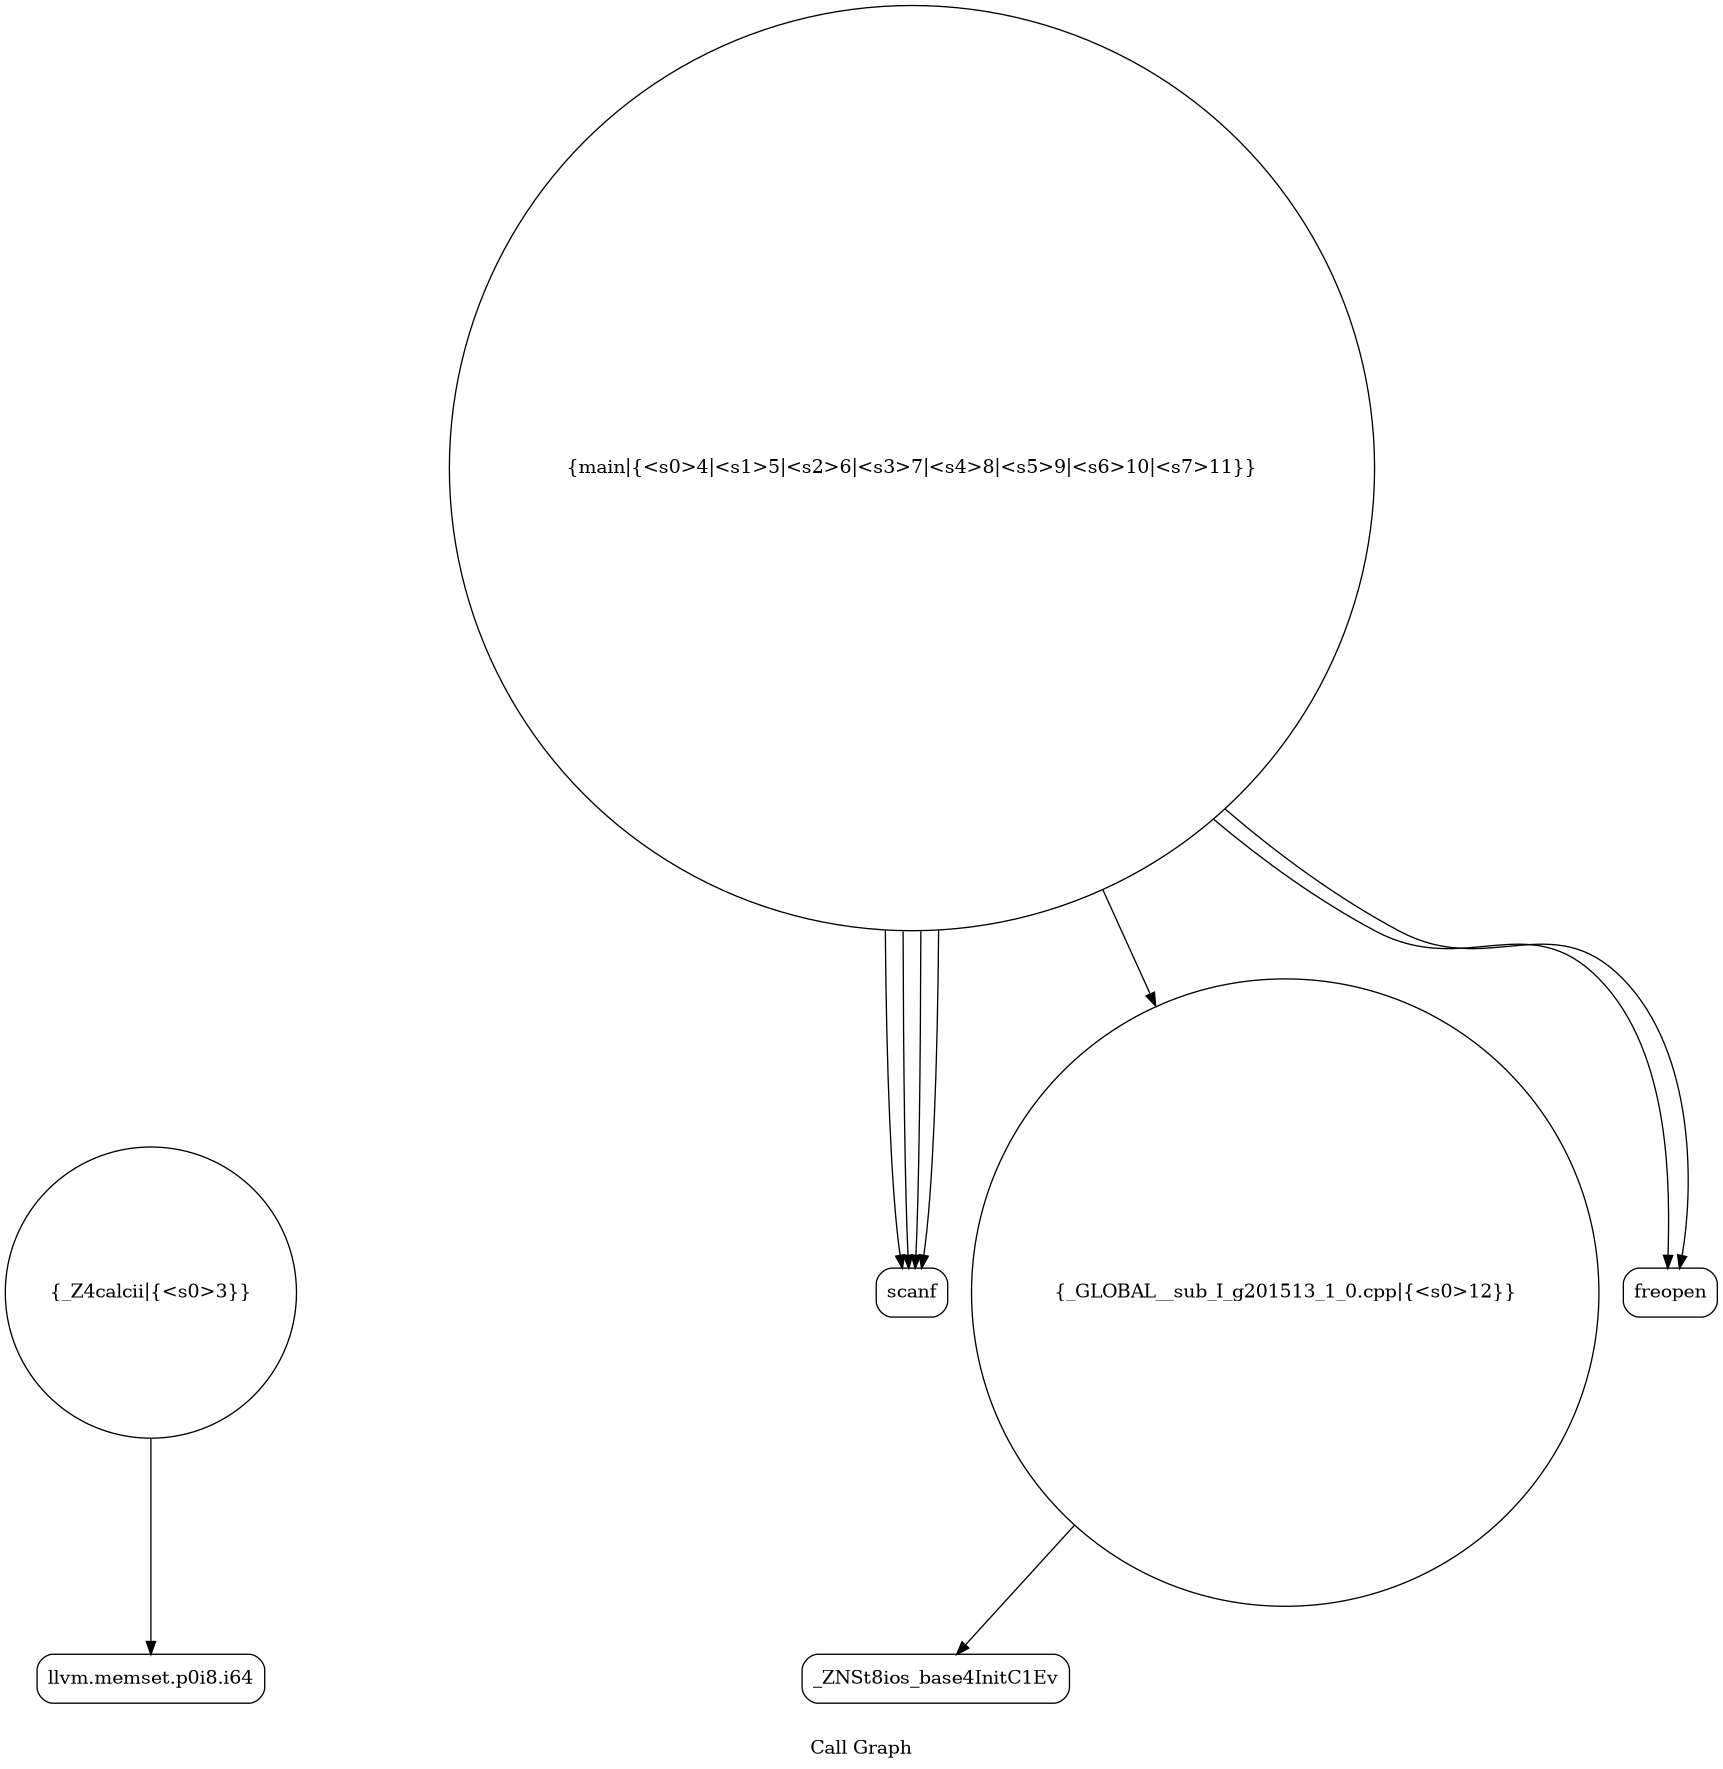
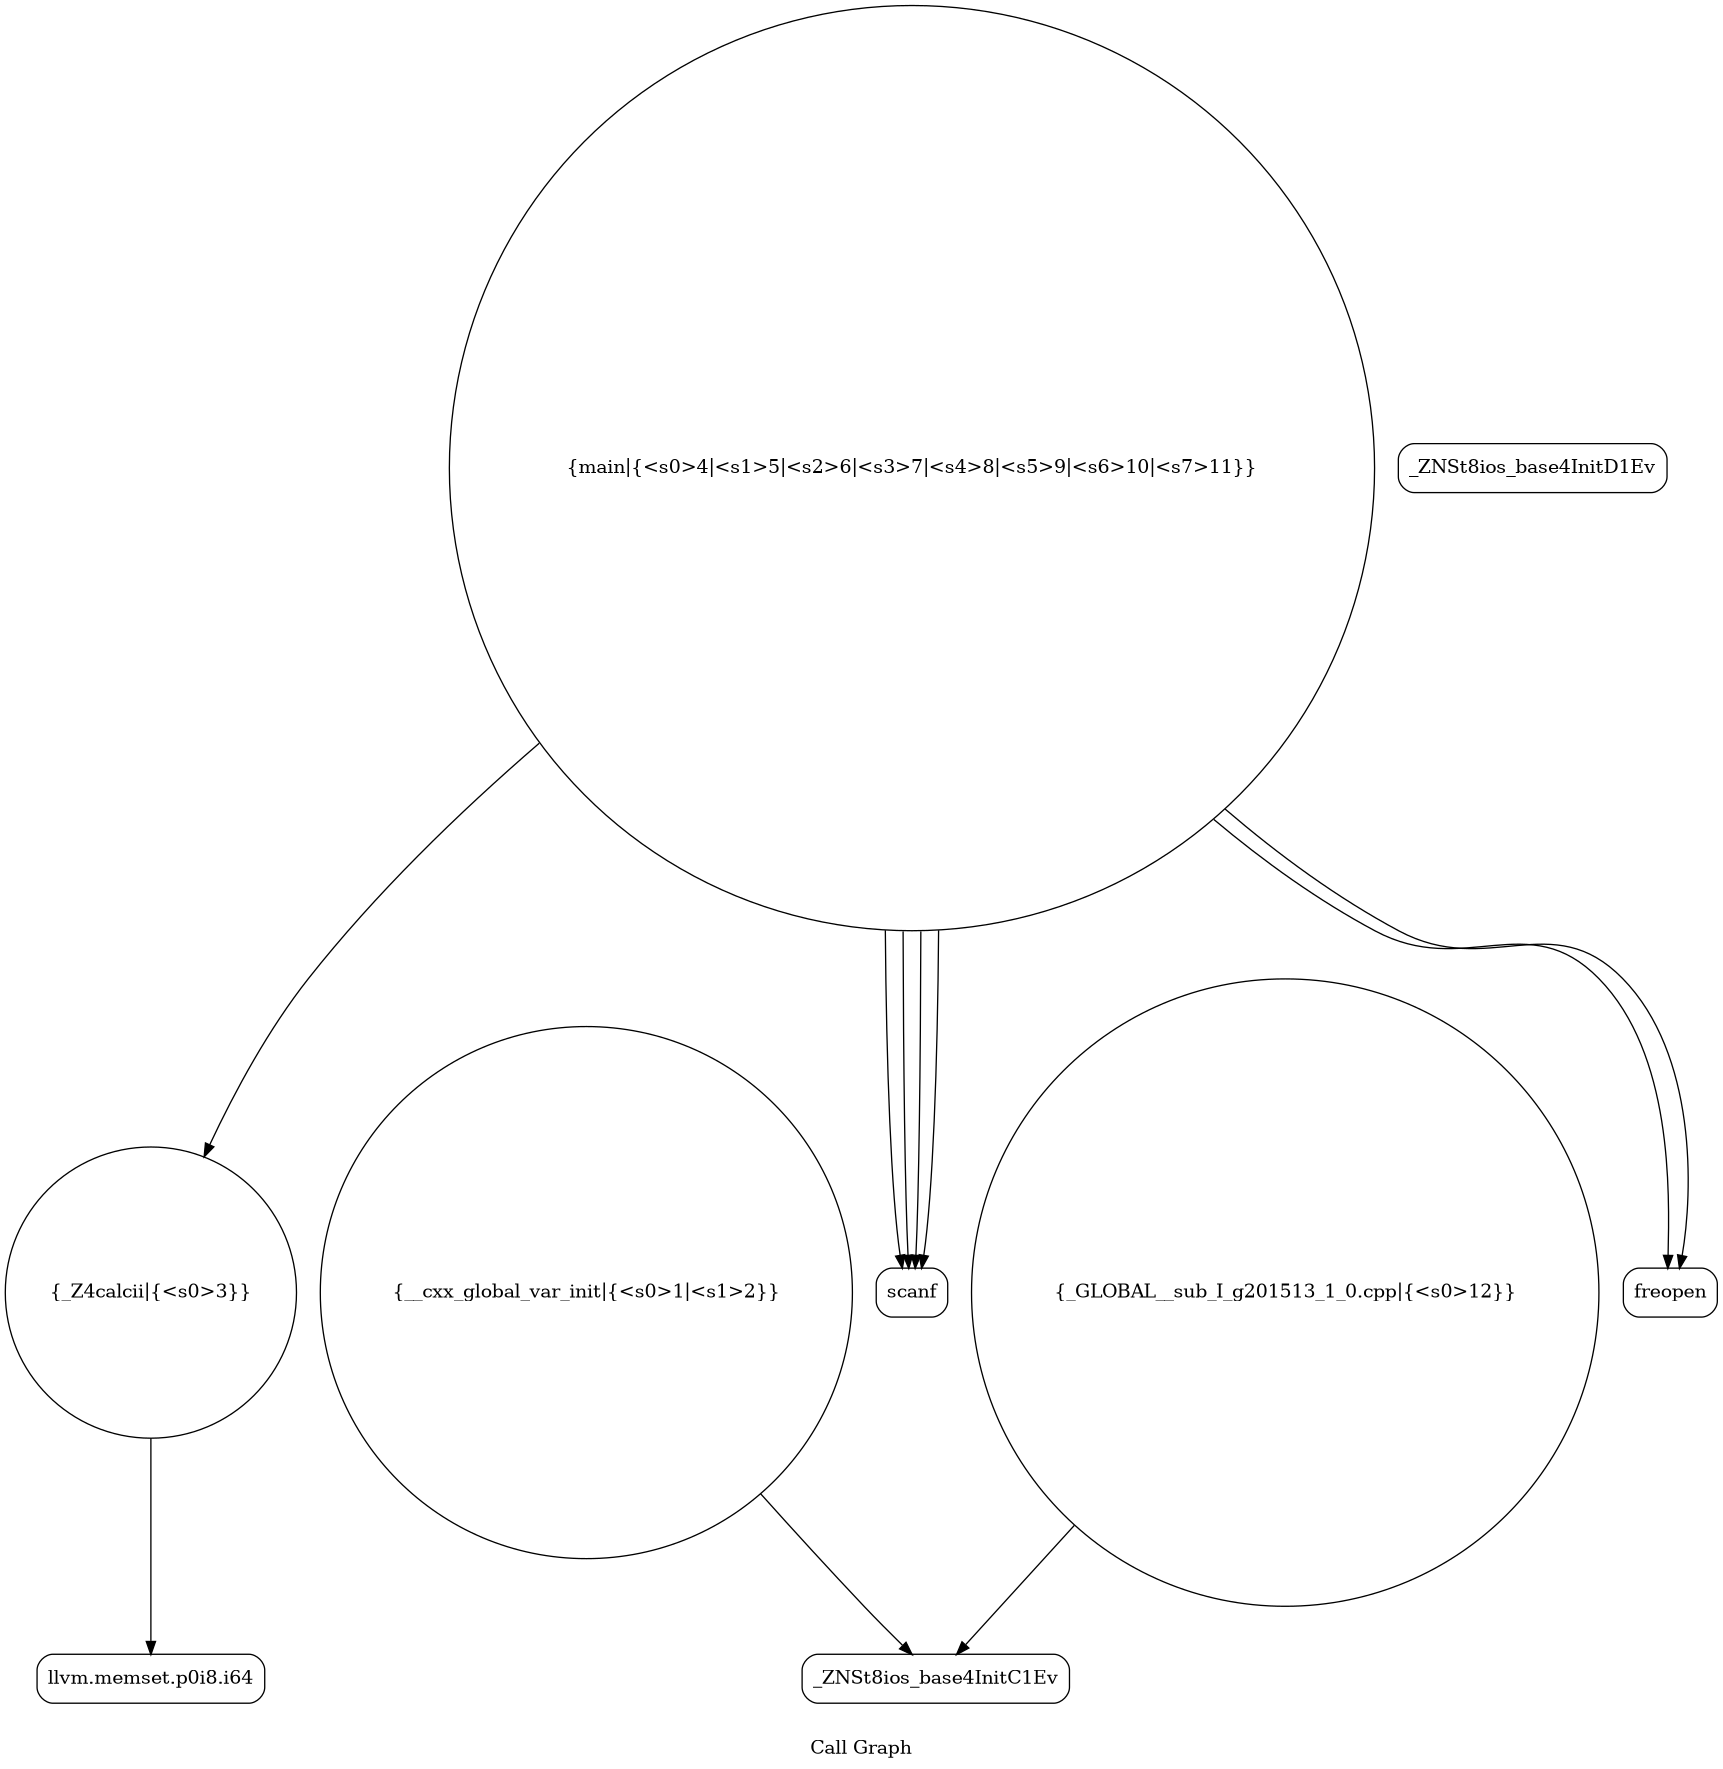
none -> (1533, 468)
(1127, 942) -> (352, 926)
none -> (586, 1293)
